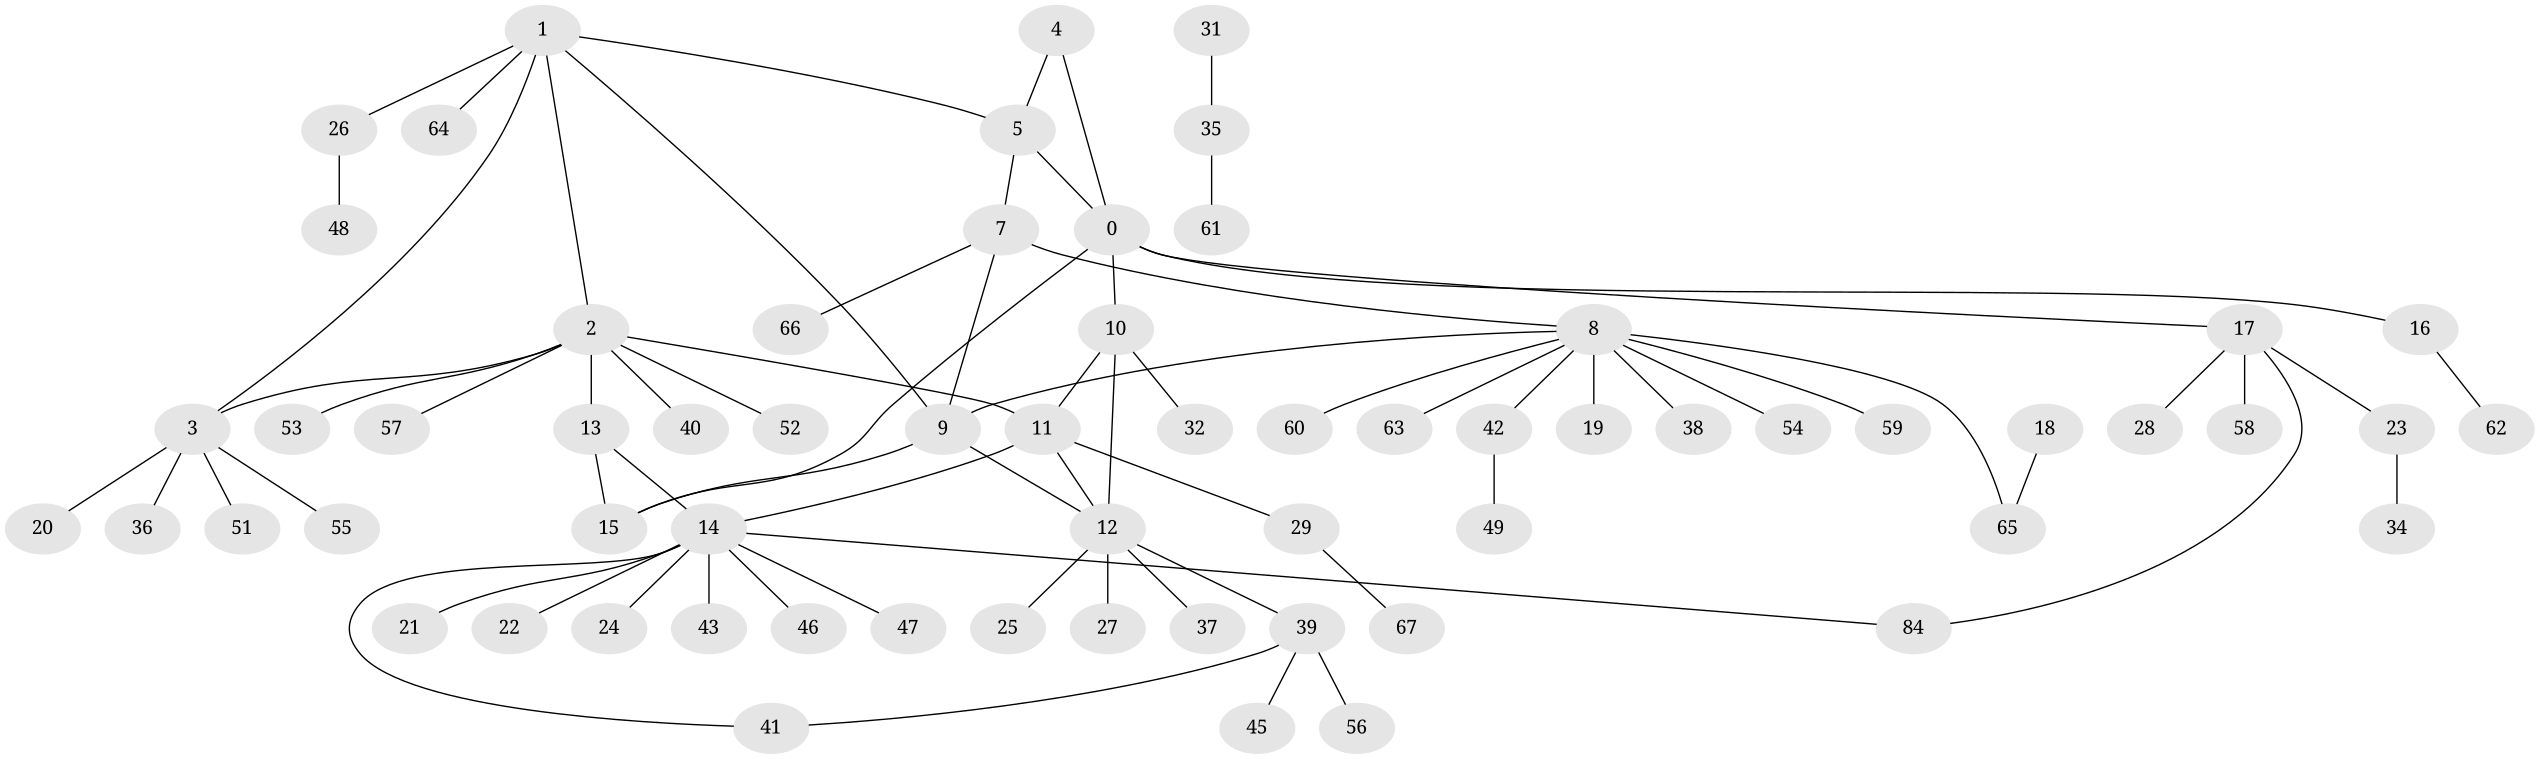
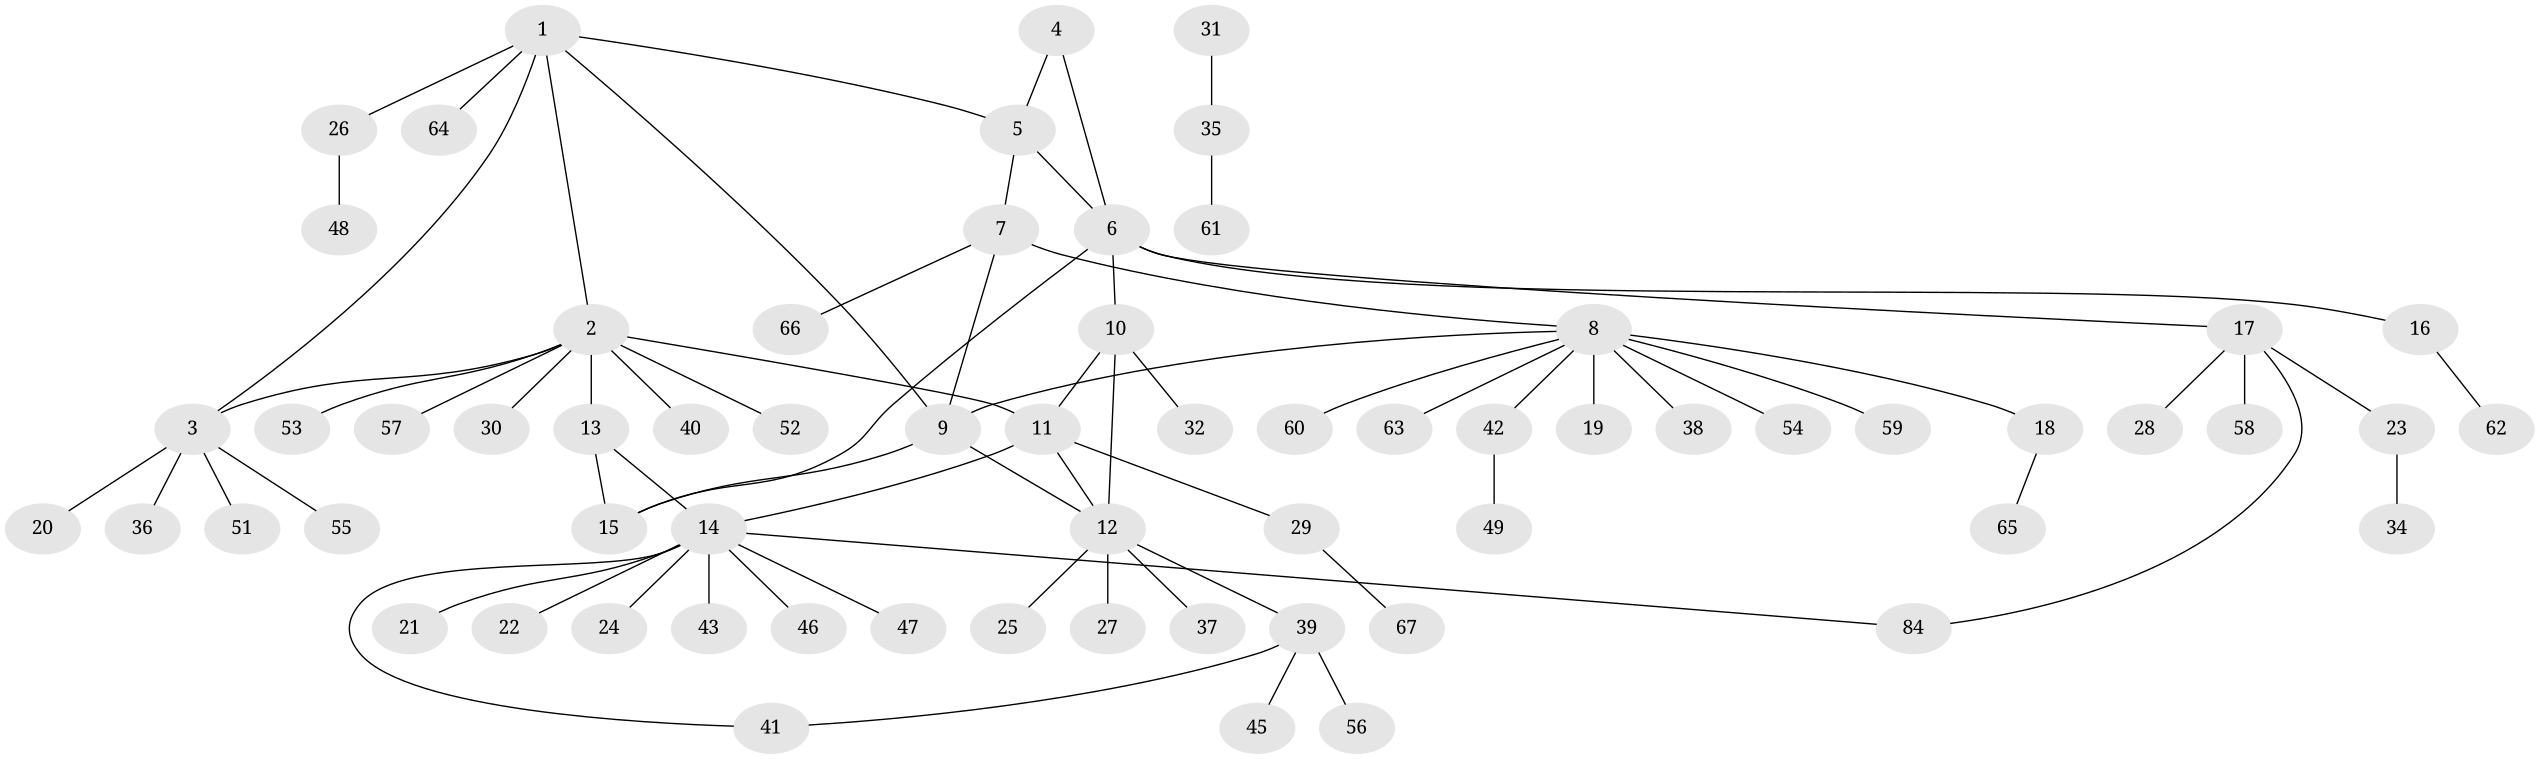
(1112, 230) -> (1112, 230)
(1848, 369) -> (1825, 366)
none -> (492, 429)
